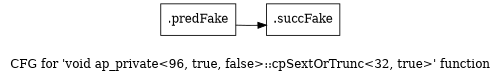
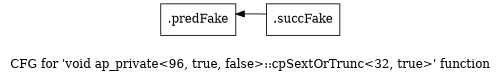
(247, 25) -> (255, 14)
